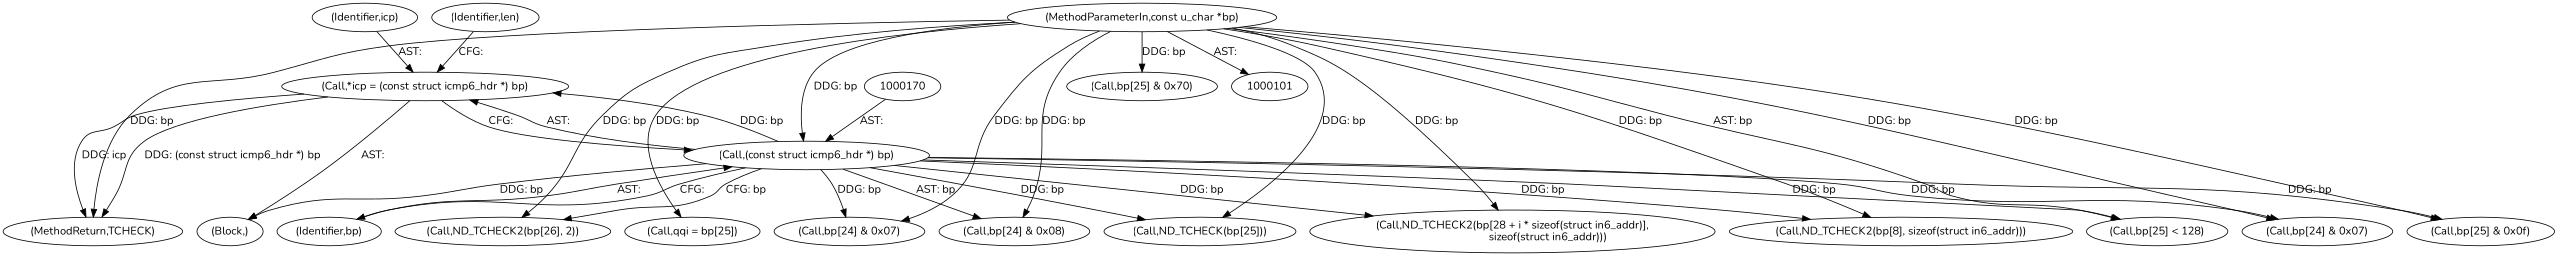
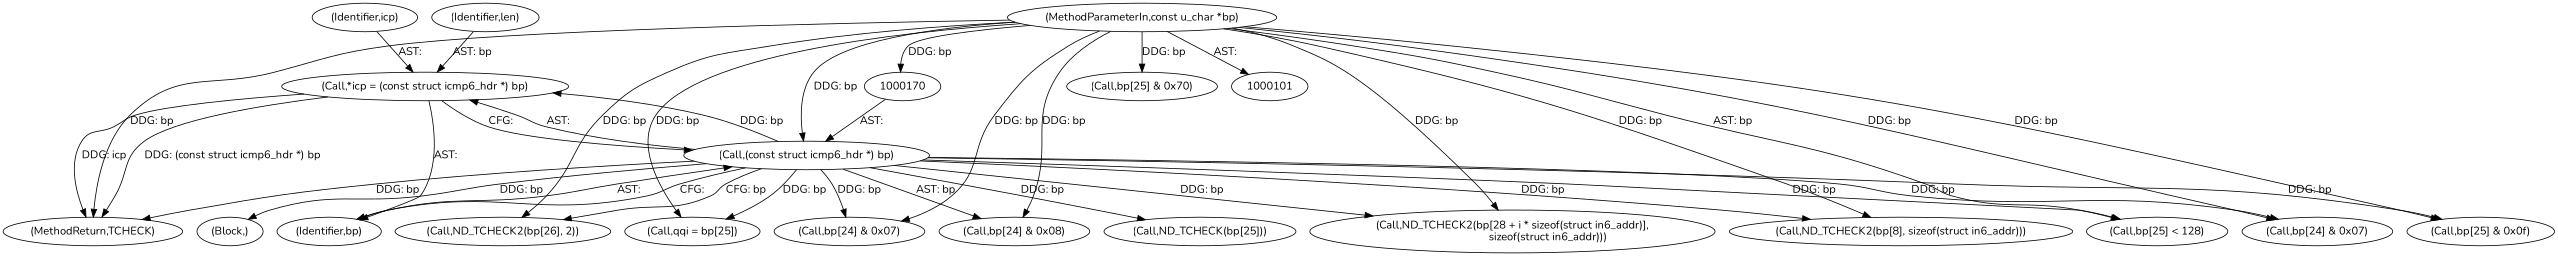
(472, 52) -> (472, 52)
(1323, 103) -> (948, 35)
(335, 162) -> (431, 174)
none -> (421, 180)
none -> (768, 197)
